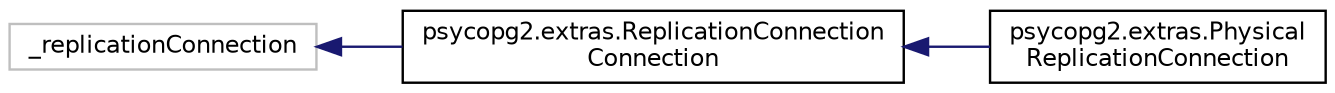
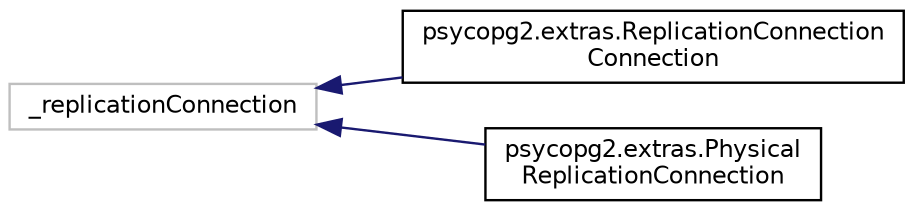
(959, 47) -> (413, 136)
